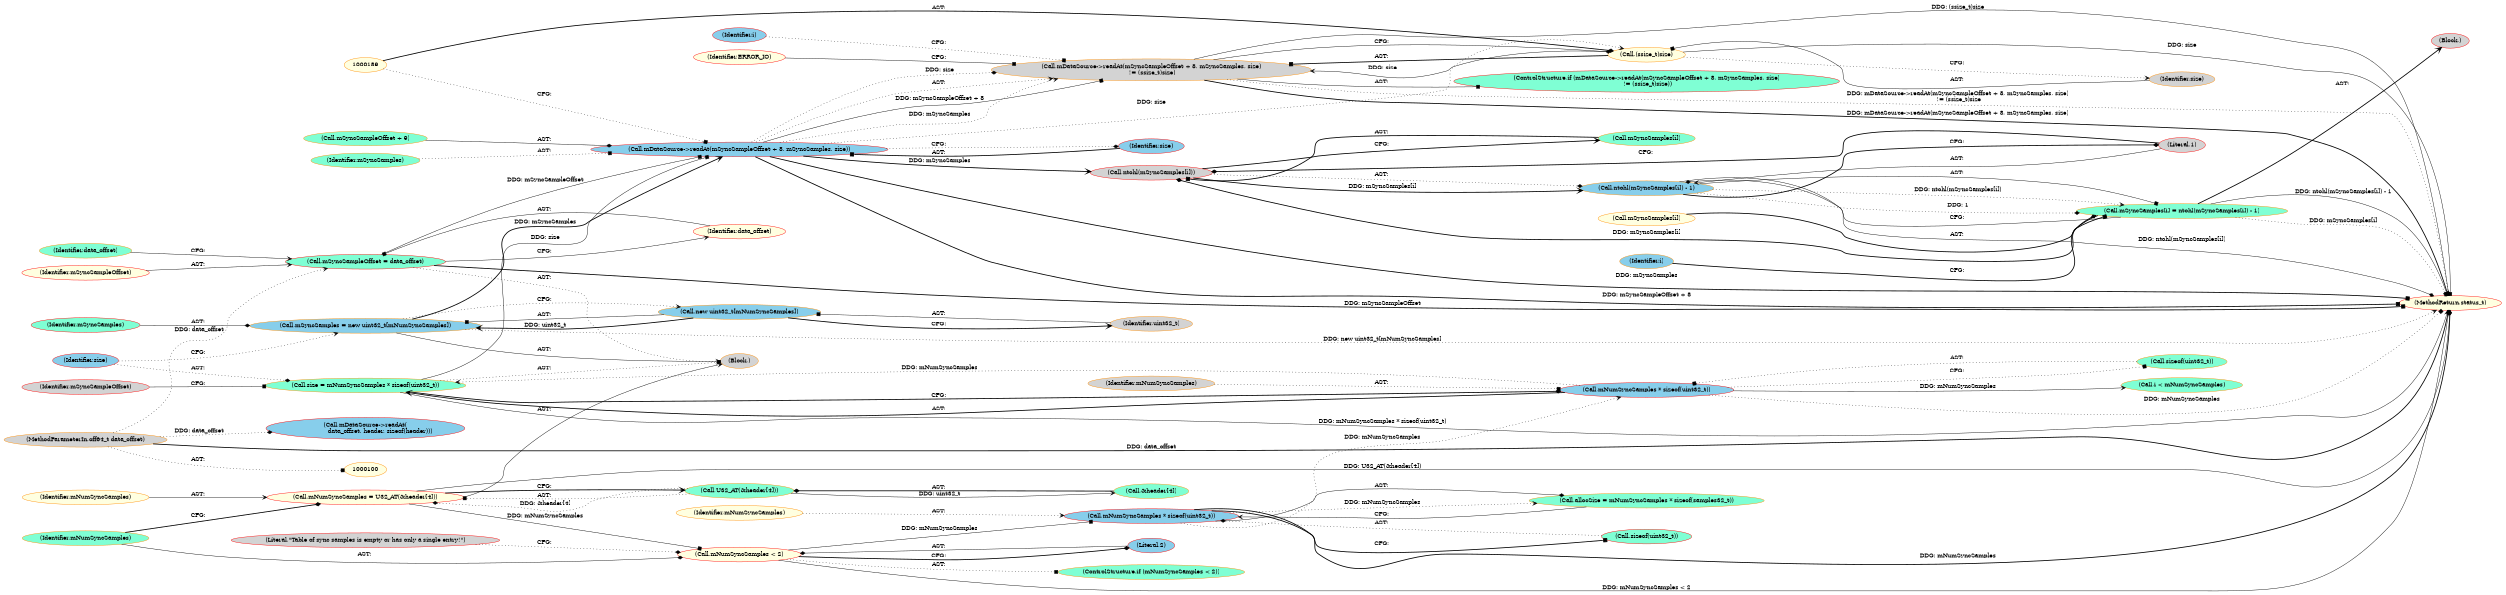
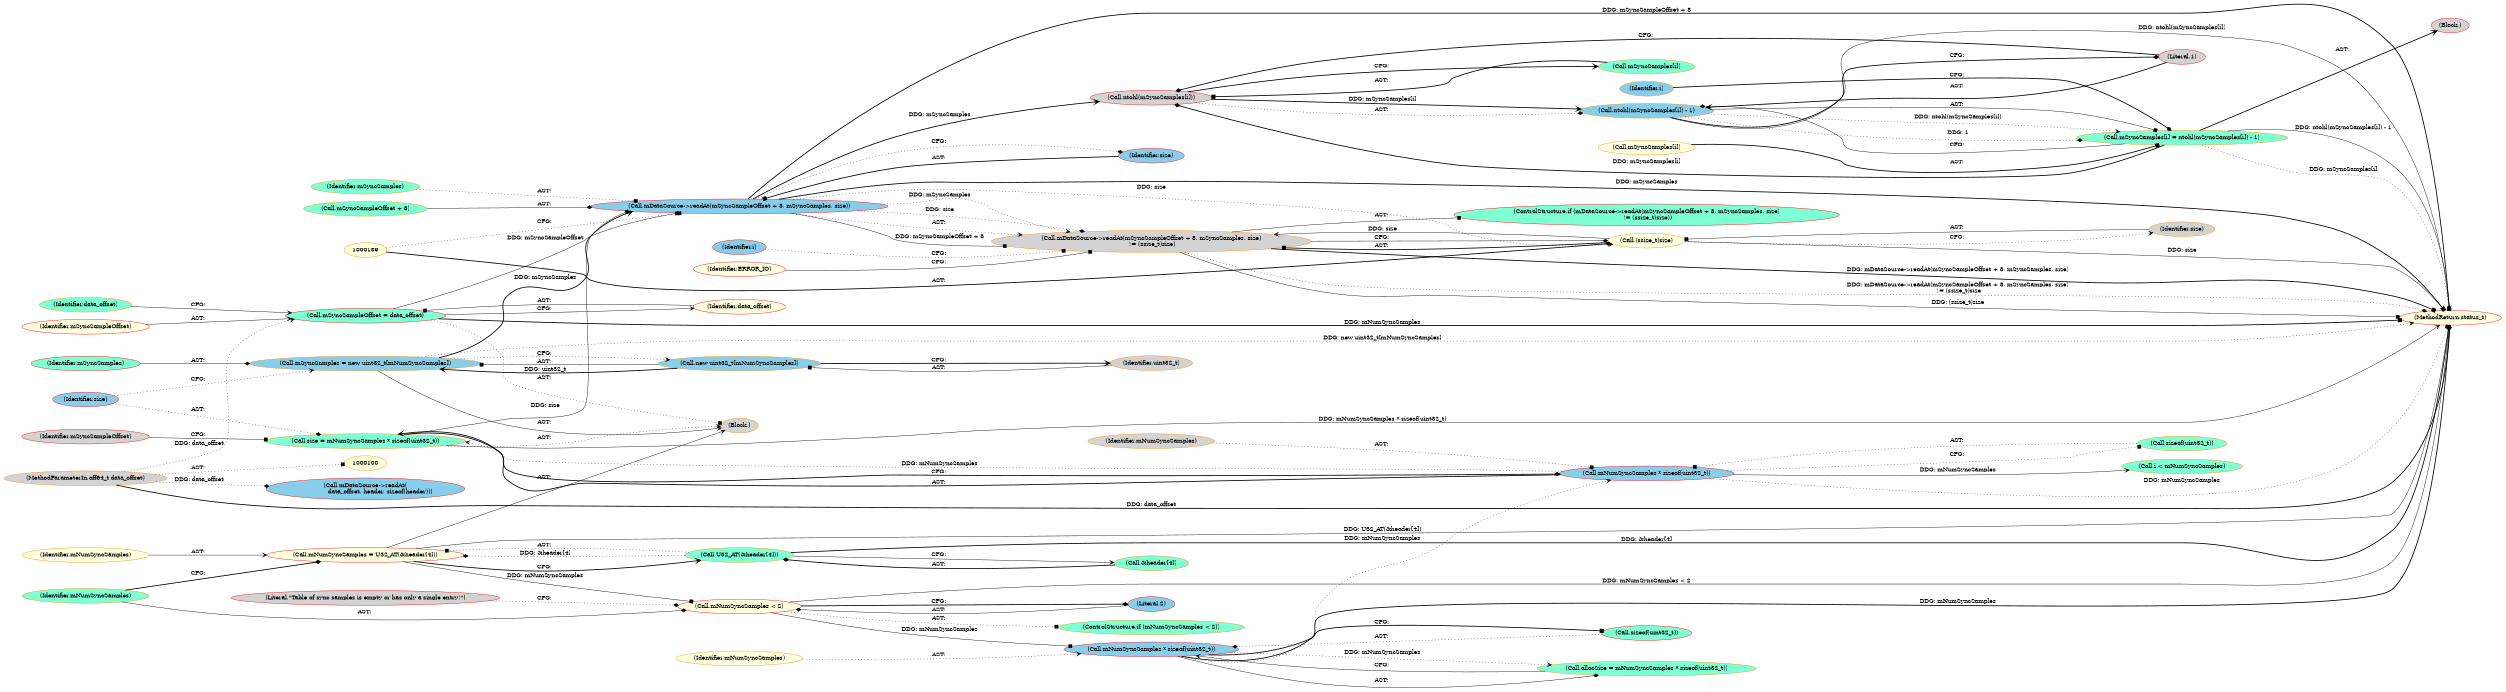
(2145, 52) -> (2071, 253)
(365, 138) -> (365, 209)
(1930, 167) -> (1940, 98)
(1382, 304) -> (1382, 323)
(940, 494) -> (940, 555)
(1647, 501) -> (1647, 669)
none -> (1701, 543)
